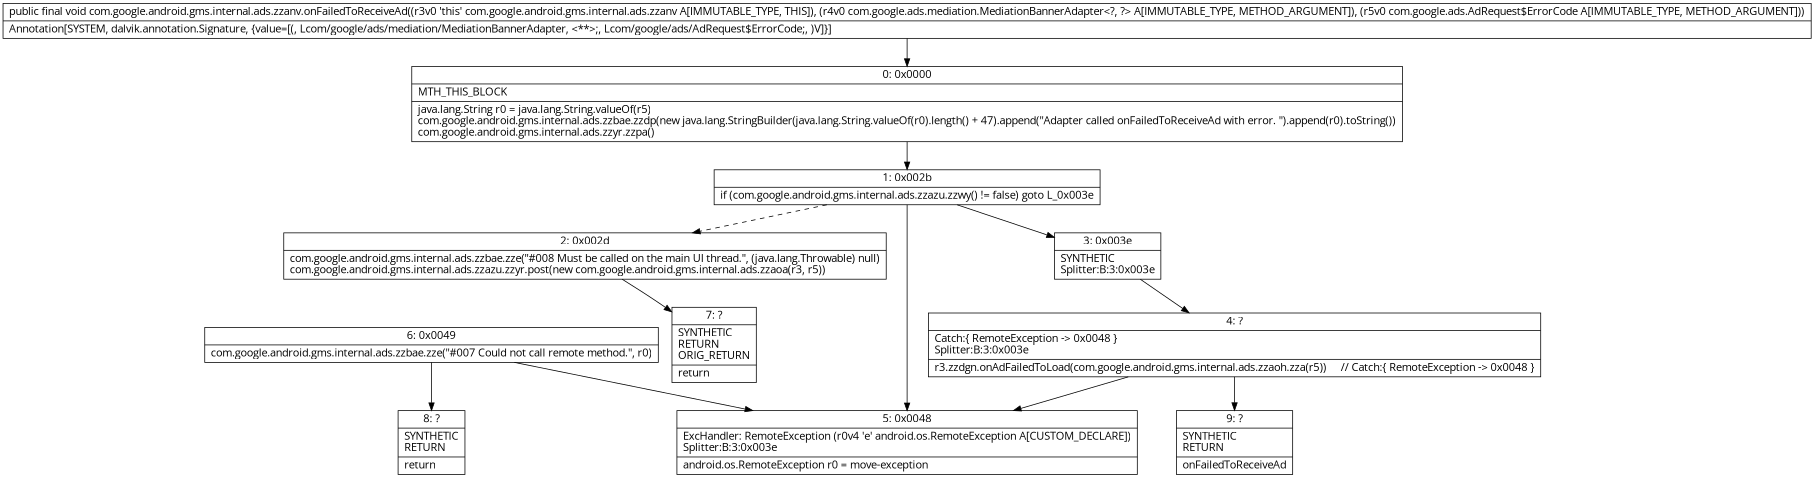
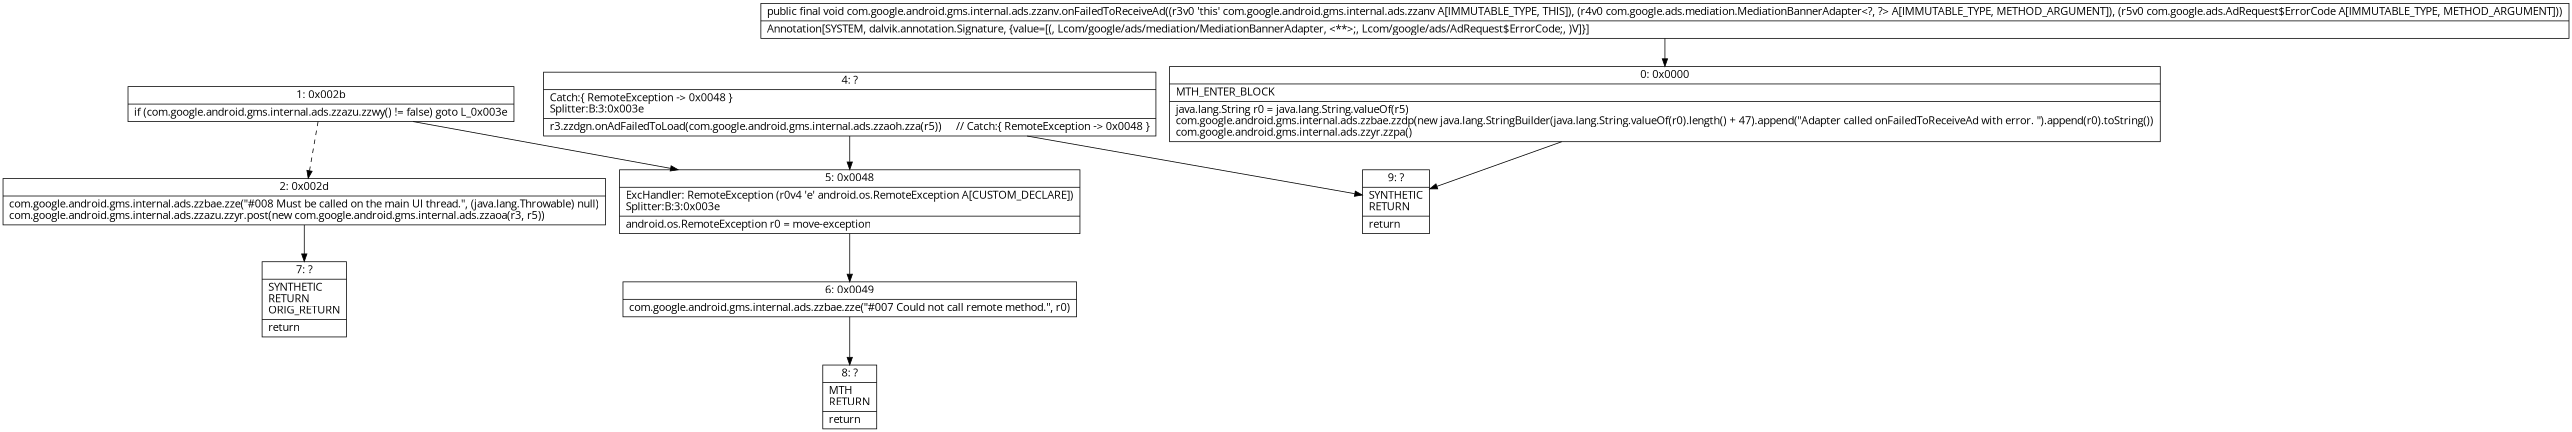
(463, 92) -> (1225, 92)
(907, 152) -> (1499, 164)
(1108, 256) -> none
(630, 386) -> (850, 254)
(432, 436) -> (841, 391)
(1235, 465) -> (1385, 224)
